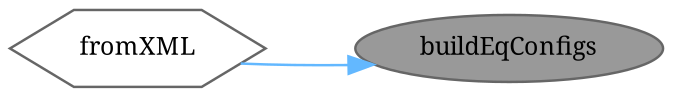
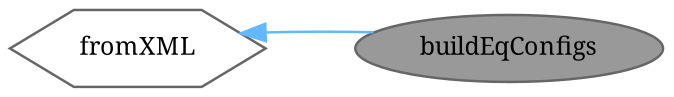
(295, 65) -> (320, 32)
